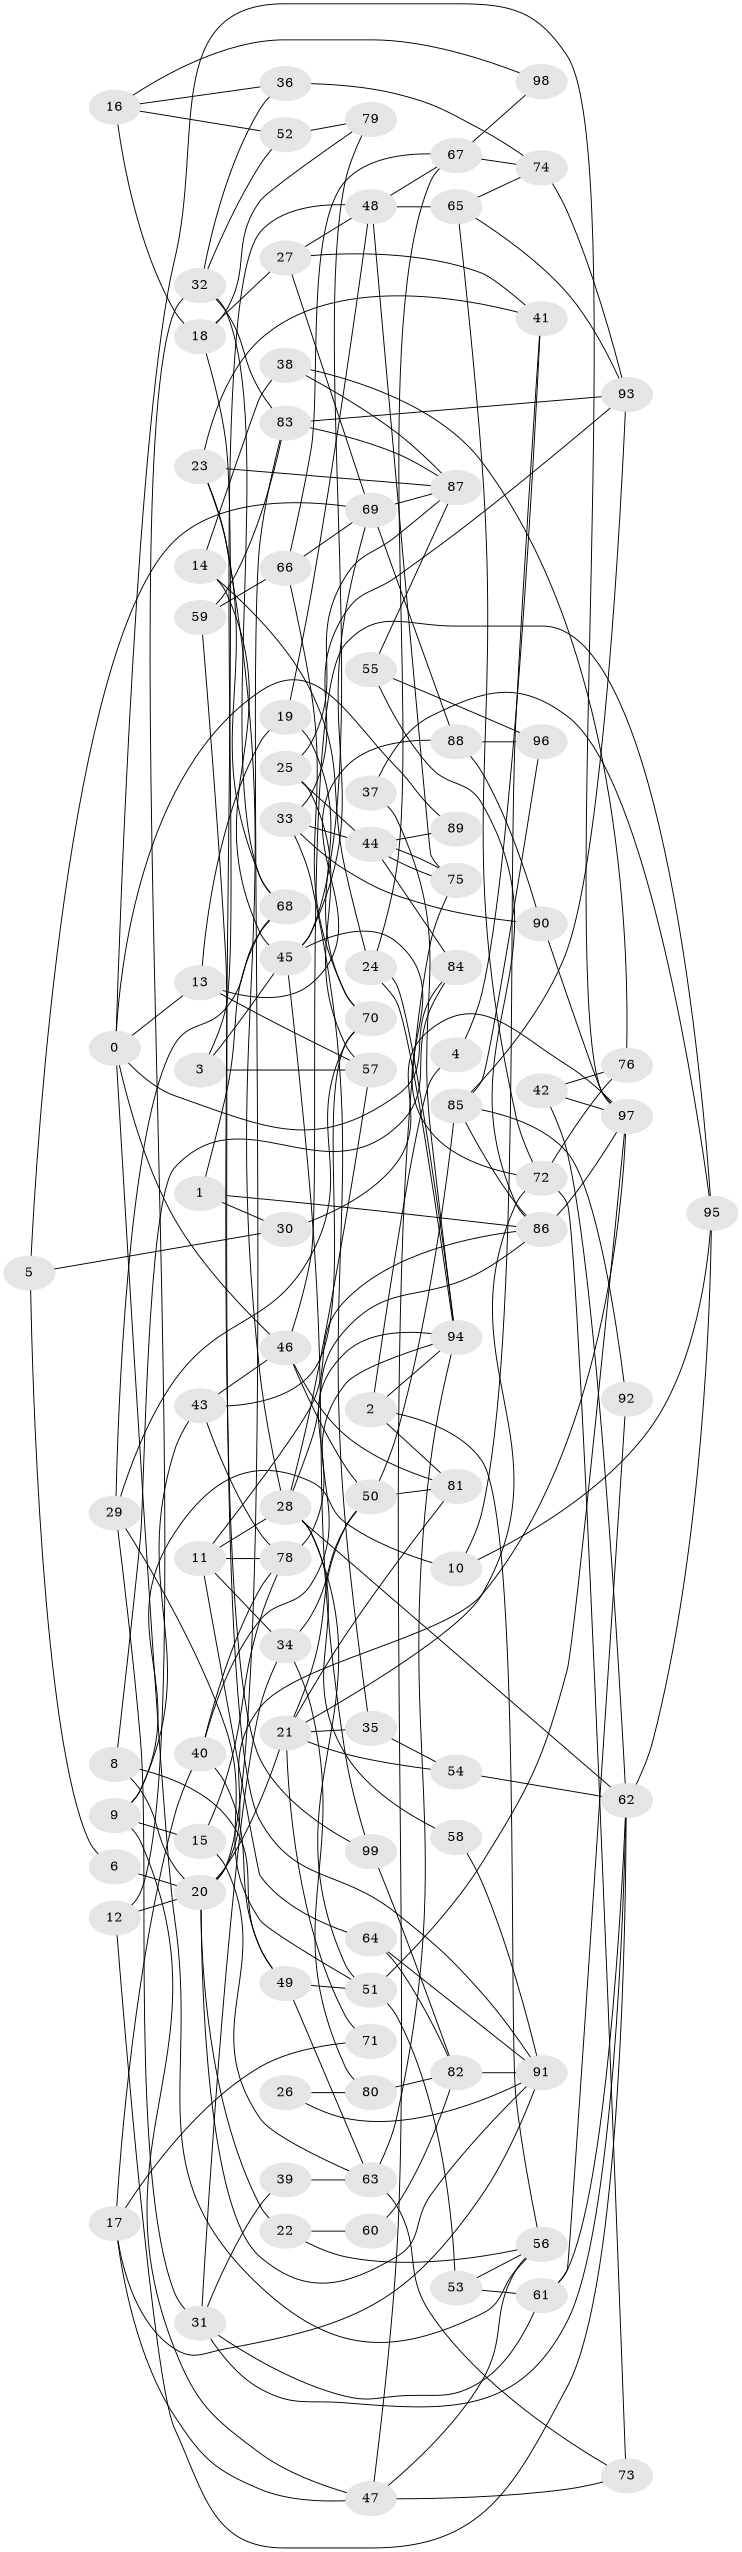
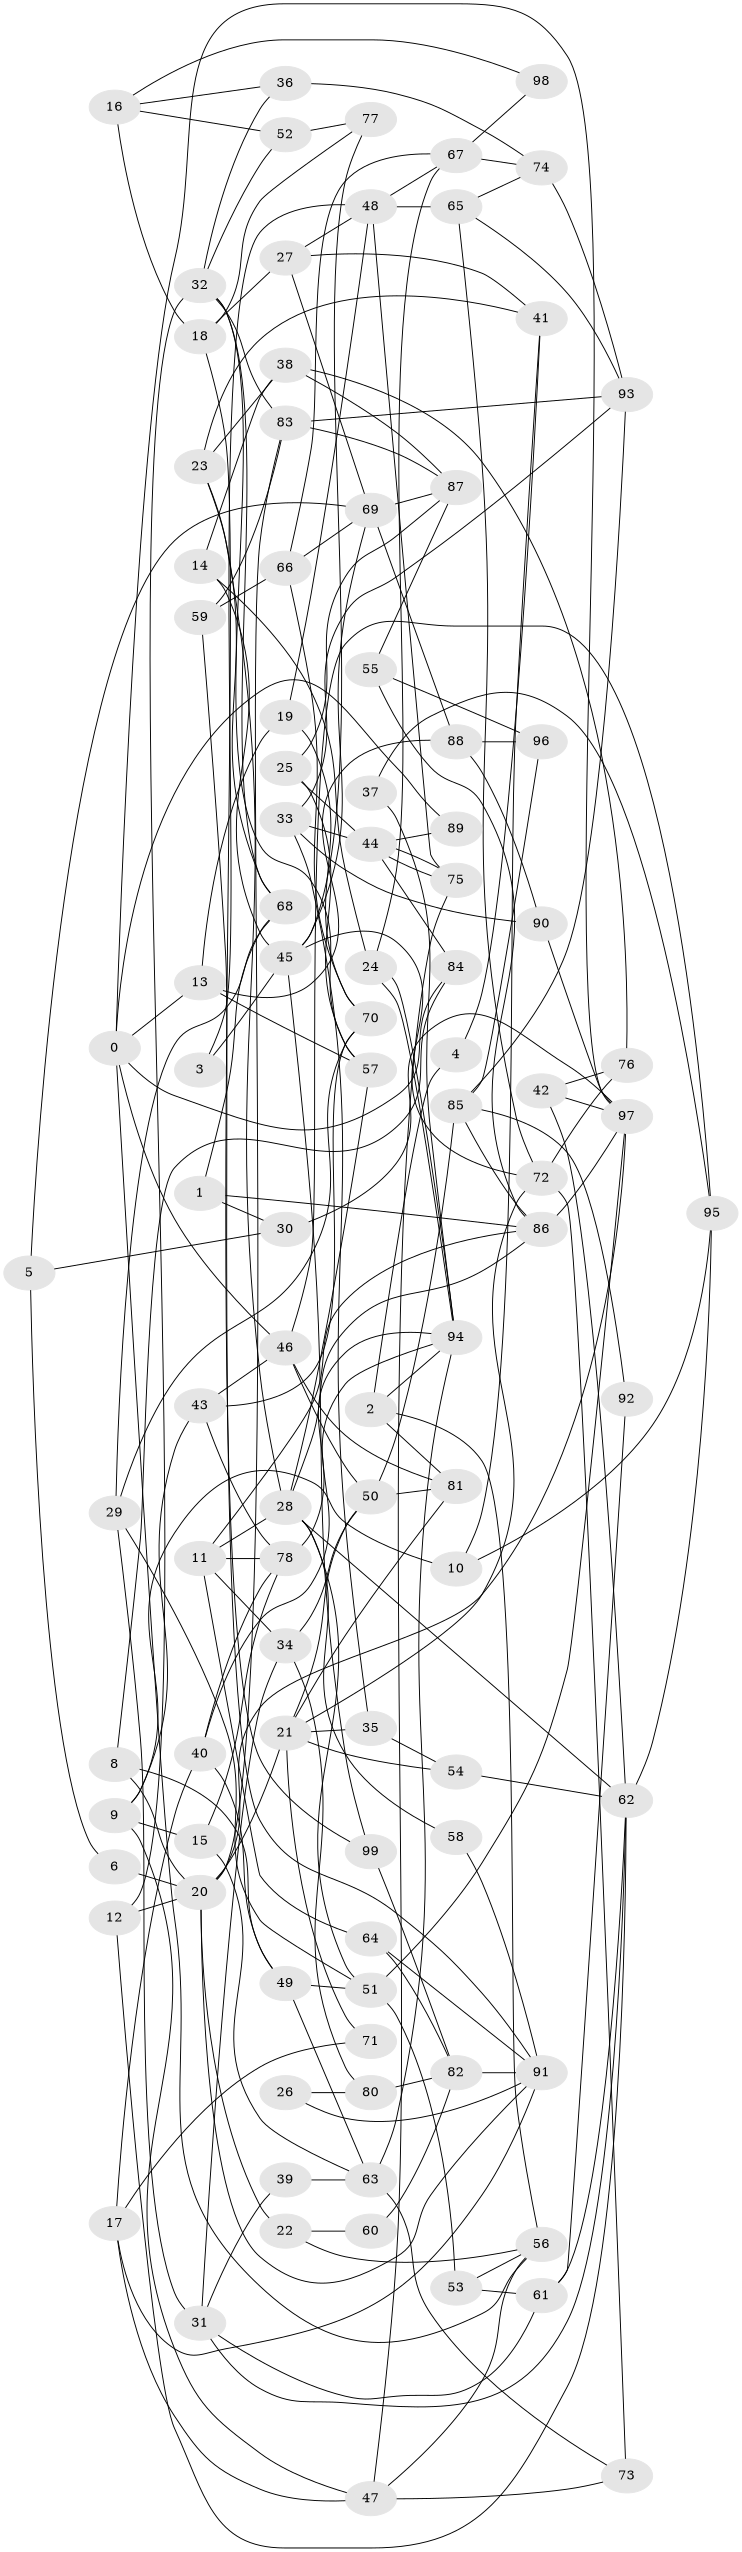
(371, 120) -> (371, 120)
(323, 477) -> (243, 416)
(286, 1070) -> (265, 852)
